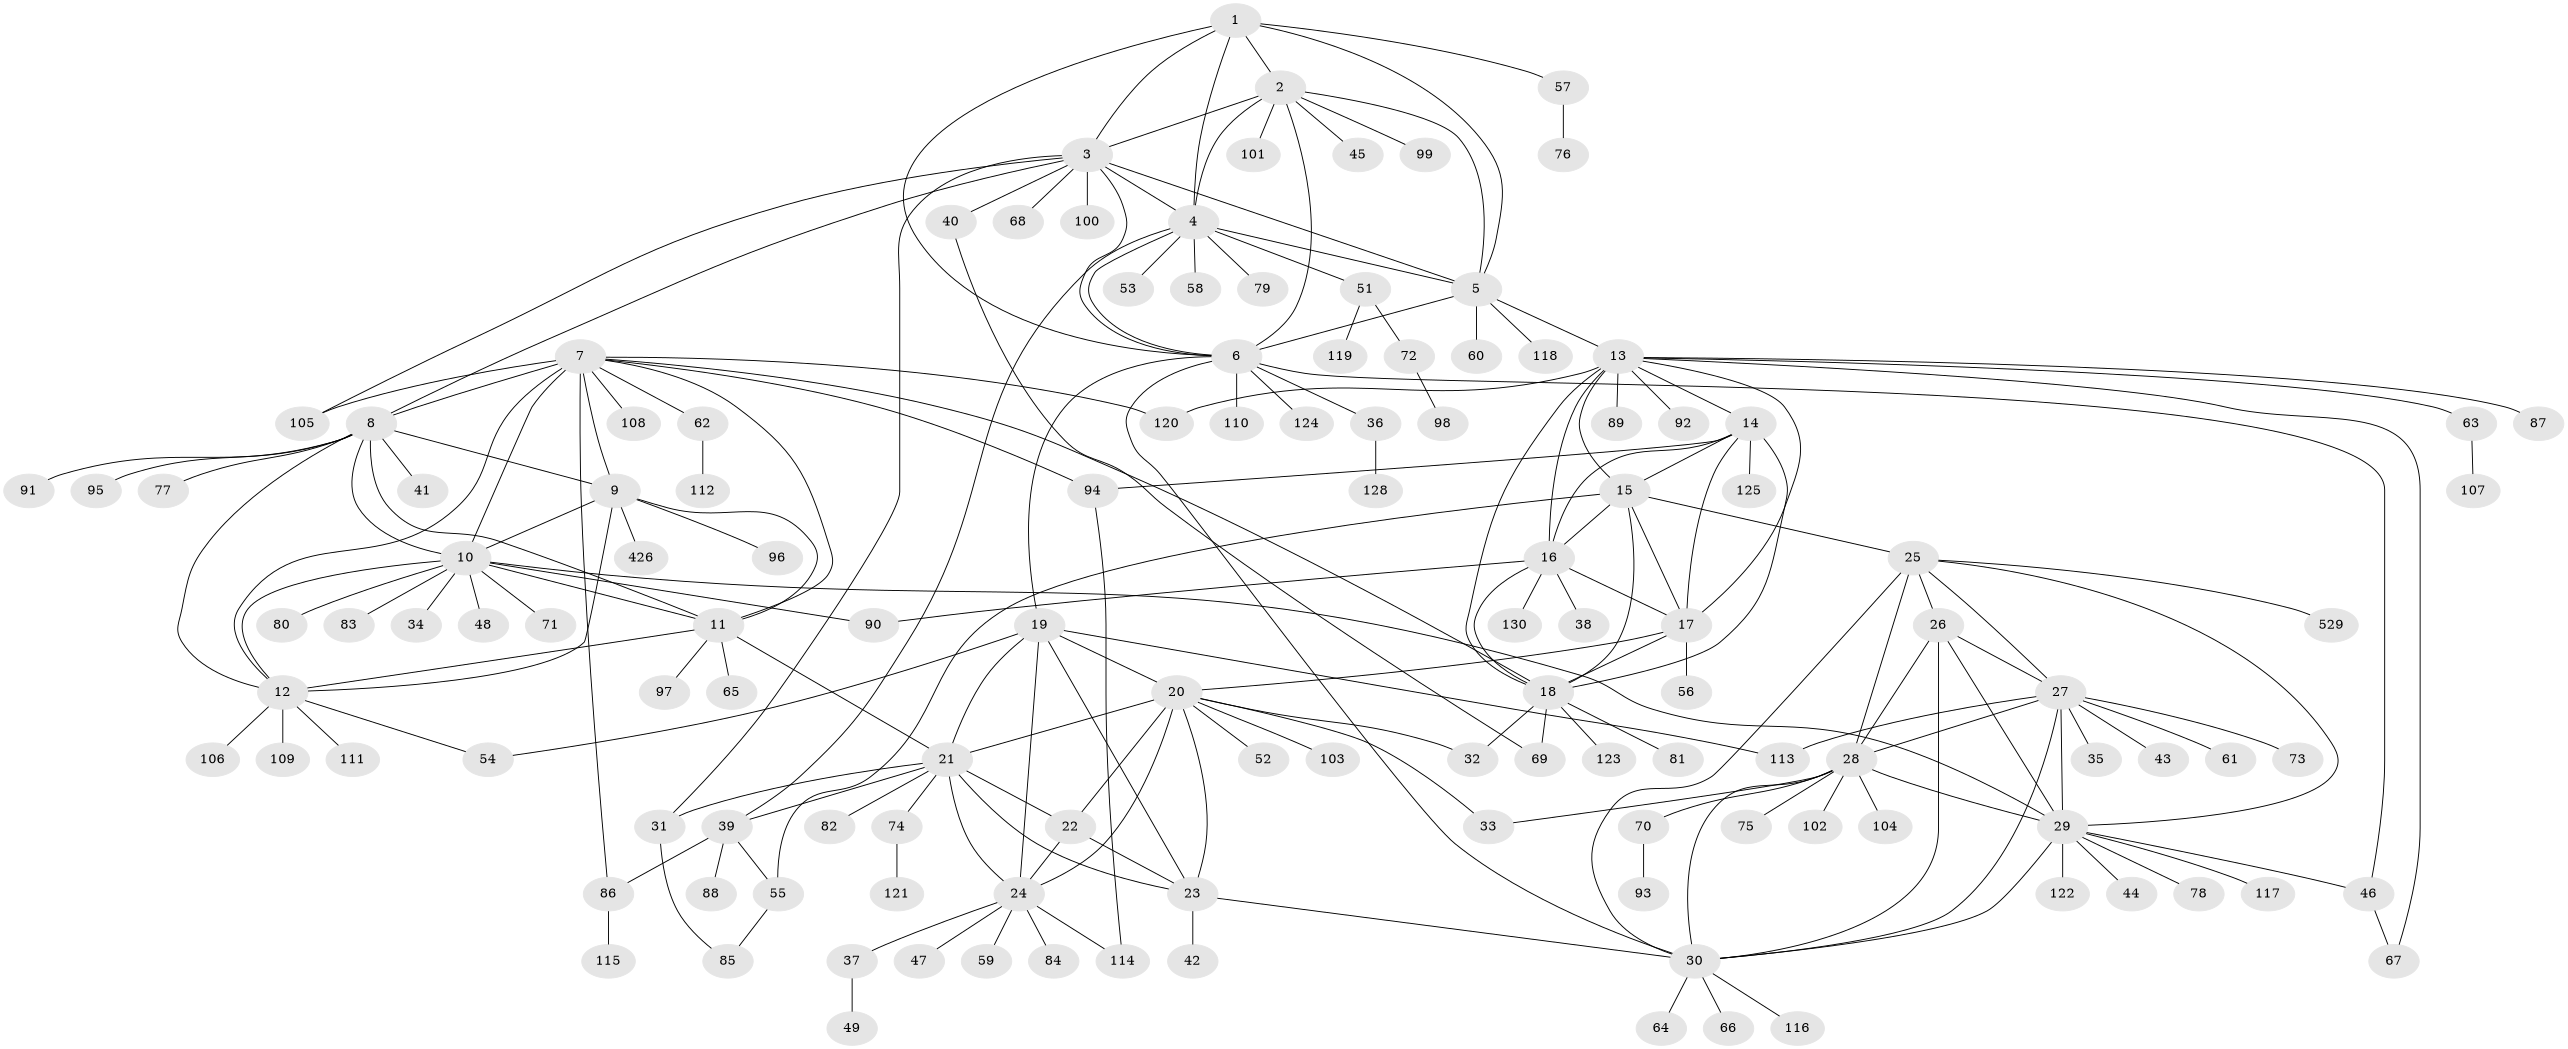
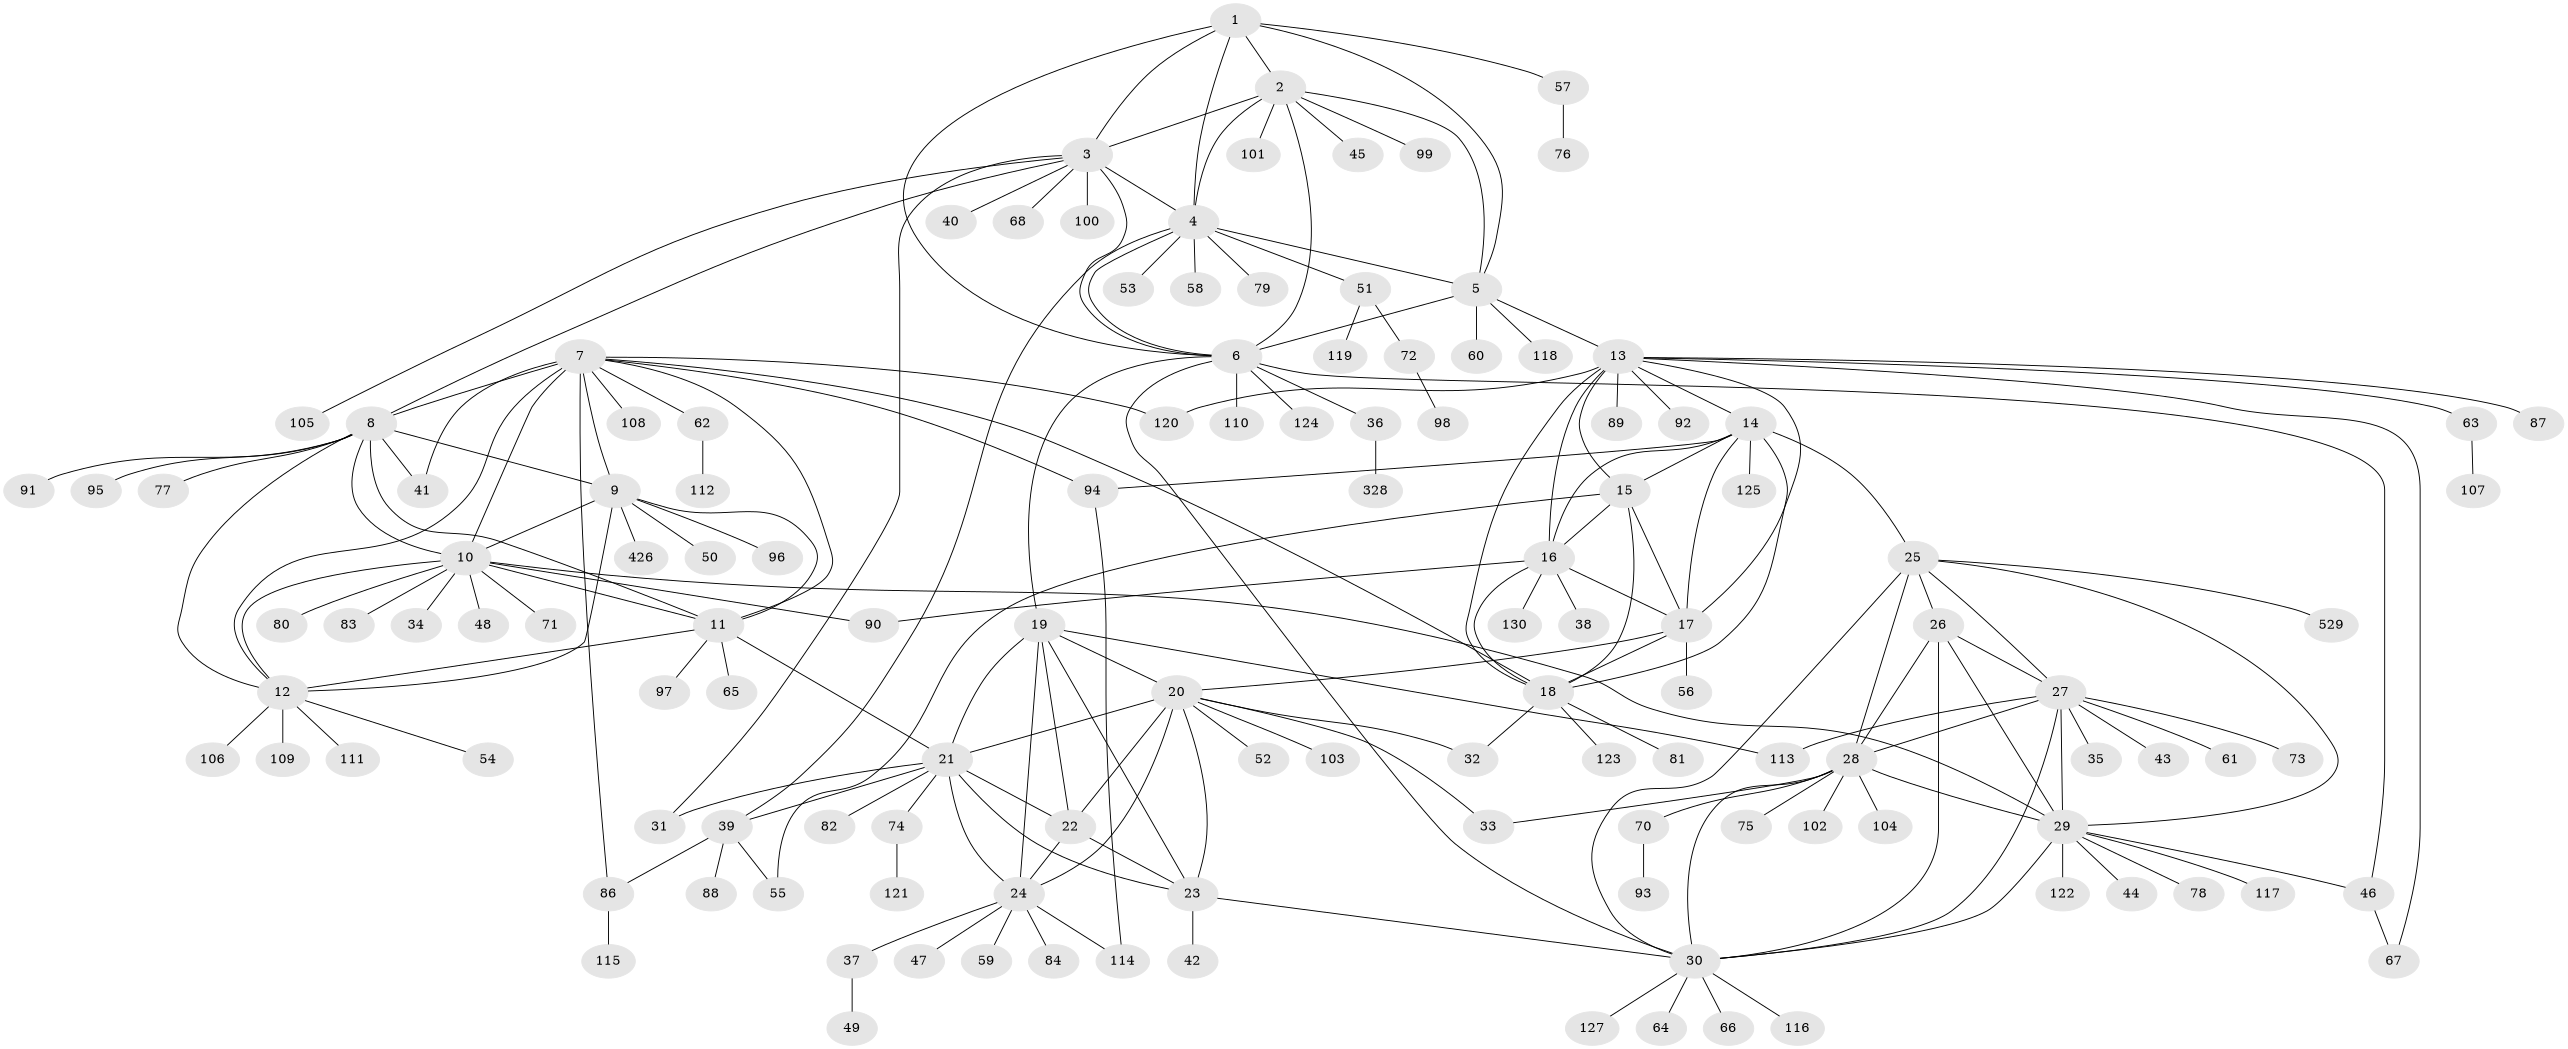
(1282, 222) -> none
(438, 381) -> (473, 397)
(1376, 491) -> (1376, 491)
(1769, 525) -> (1850, 474)
none -> (710, 558)
(781, 705) -> (1054, 722)
(1540, 760) -> none
(728, 961) -> none
none -> (1592, 1029)
